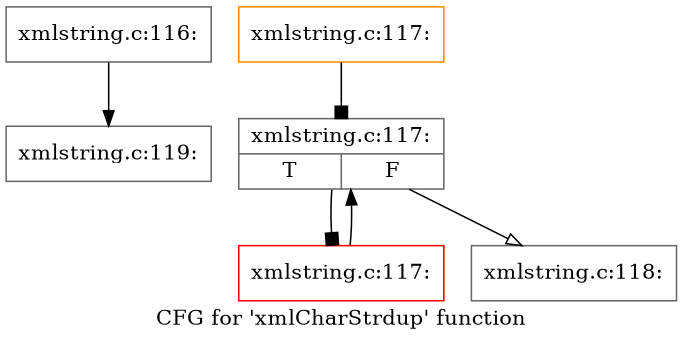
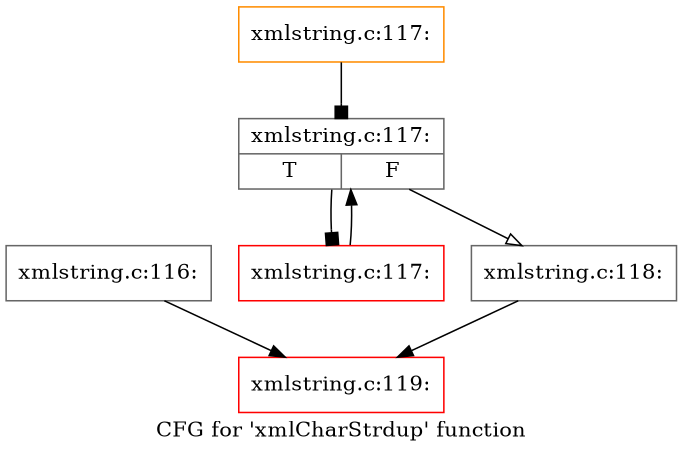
(109, 154) -> (341, 385)
none -> (465, 326)
